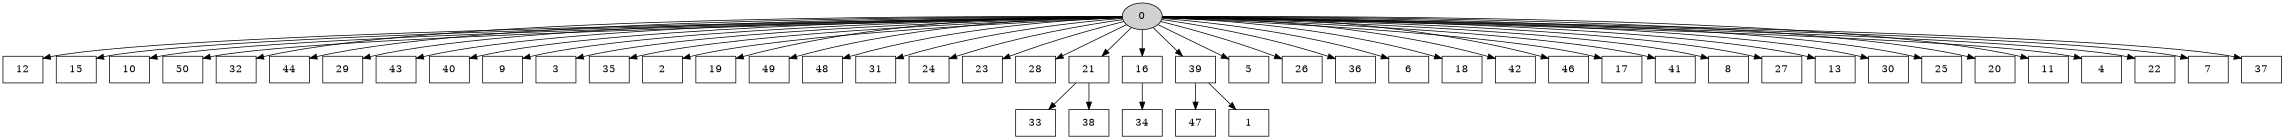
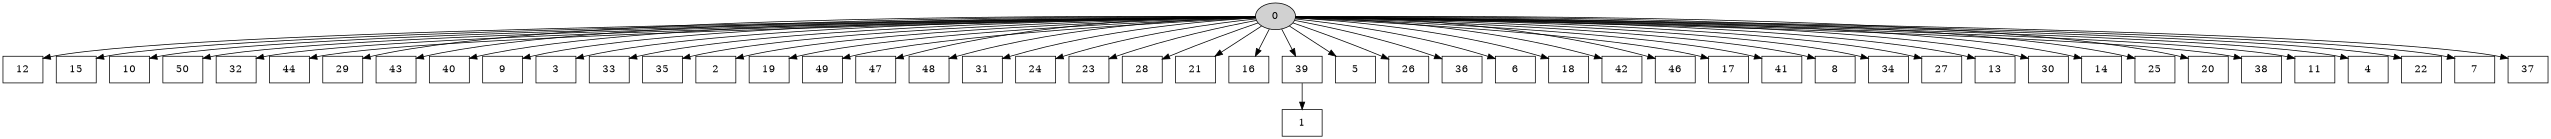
none -> (2102, 70)
(1089, 93) -> (1765, 29)
(1142, 93) -> (1579, 27)
(1196, 93) -> (1078, 26)
(1065, 94) -> (945, 26)
